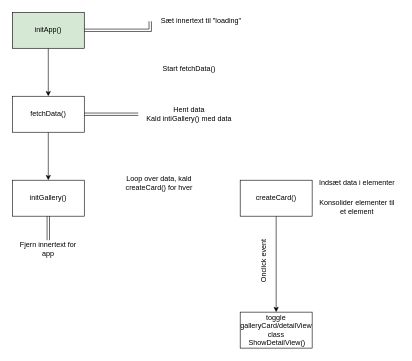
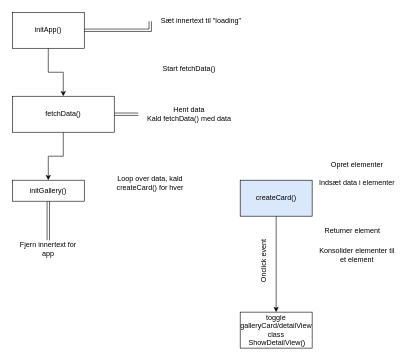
(48, 30) -> (48, 30)
(48, 114) -> (63, 114)
(189, 114) -> (189, 114)
none -> (357, 165)
(159, 183) -> (150, 183)
(48, 198) -> (48, 191)
(276, 198) -> (276, 198)
(357, 207) -> (357, 255)
none -> (353, 231)
